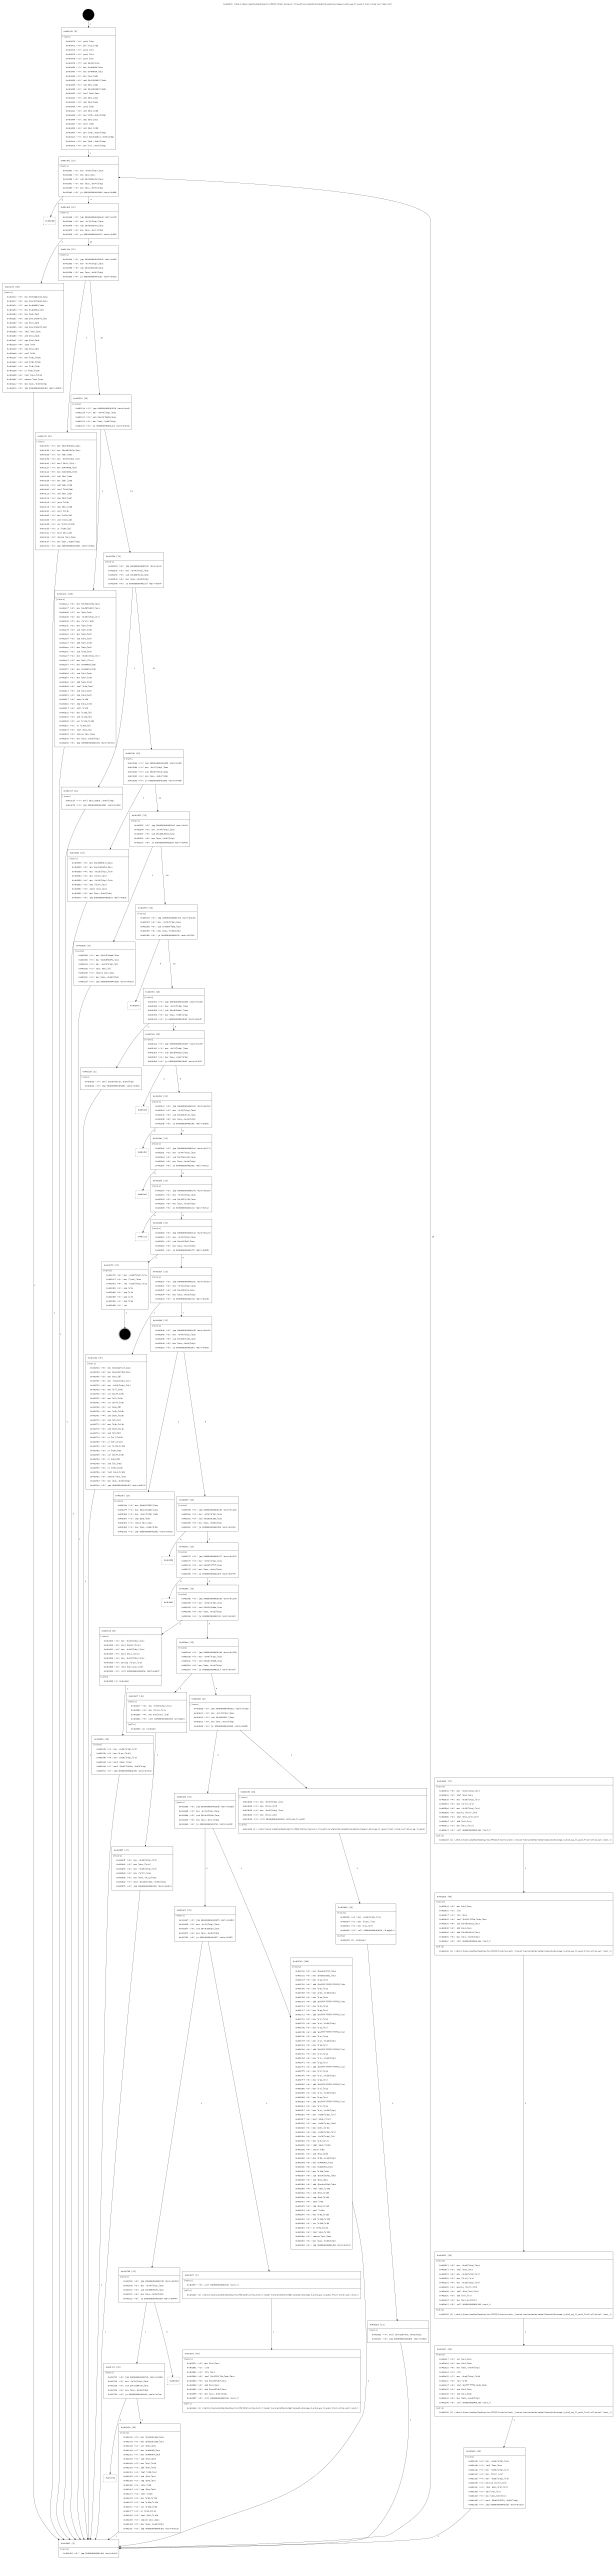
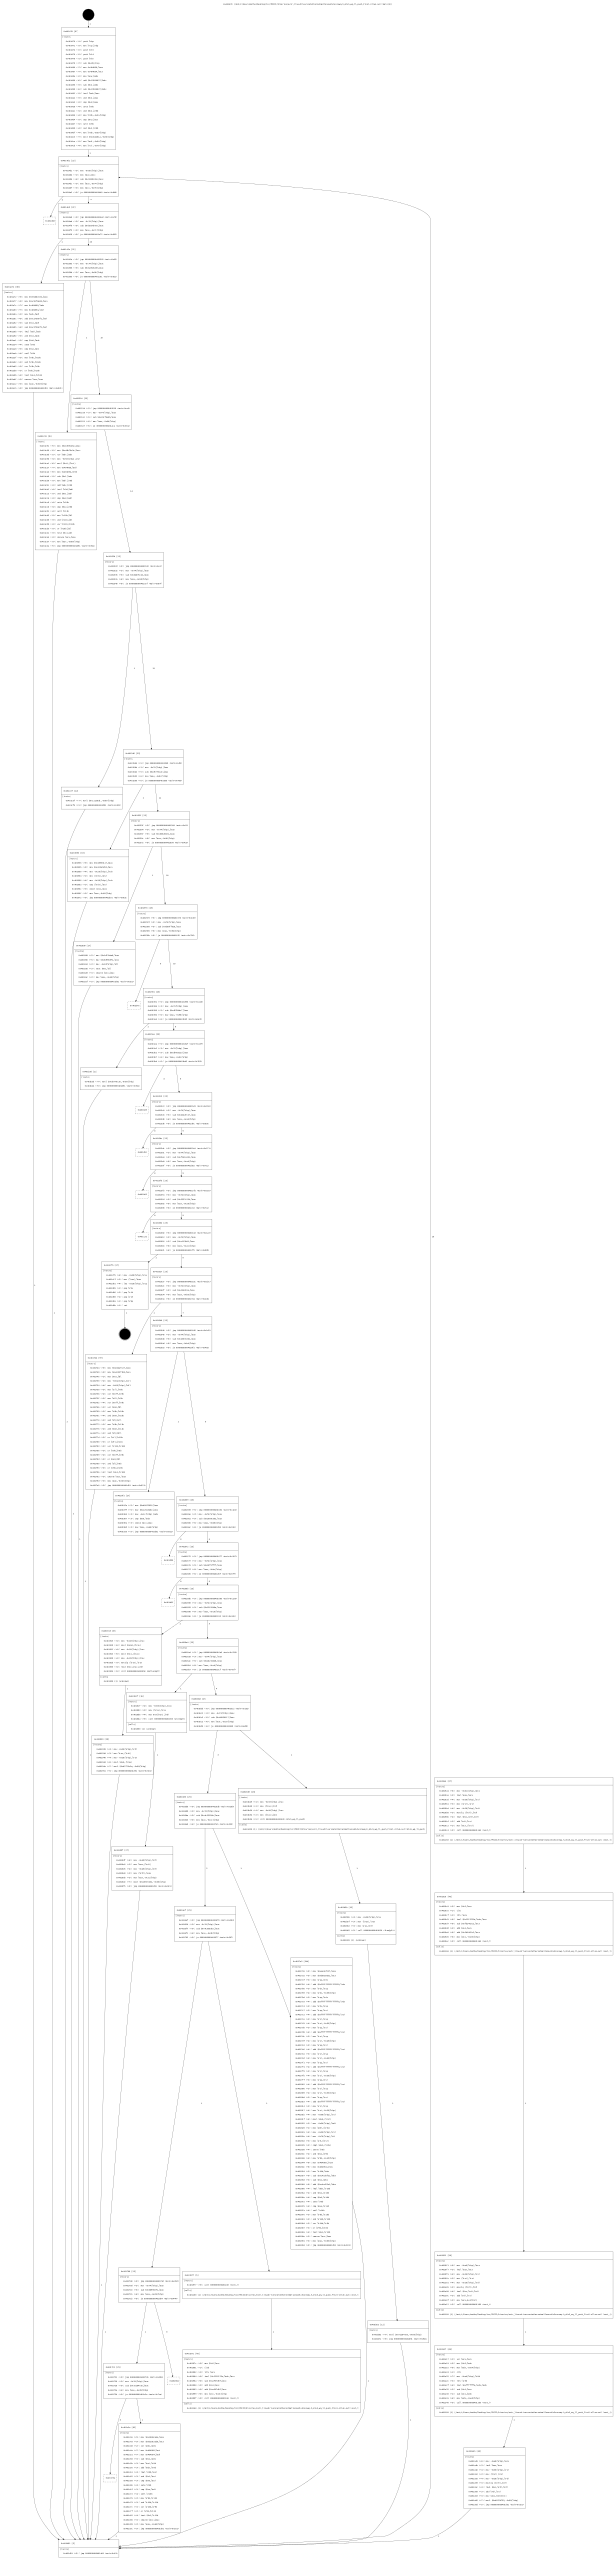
(85, 669) -> none
